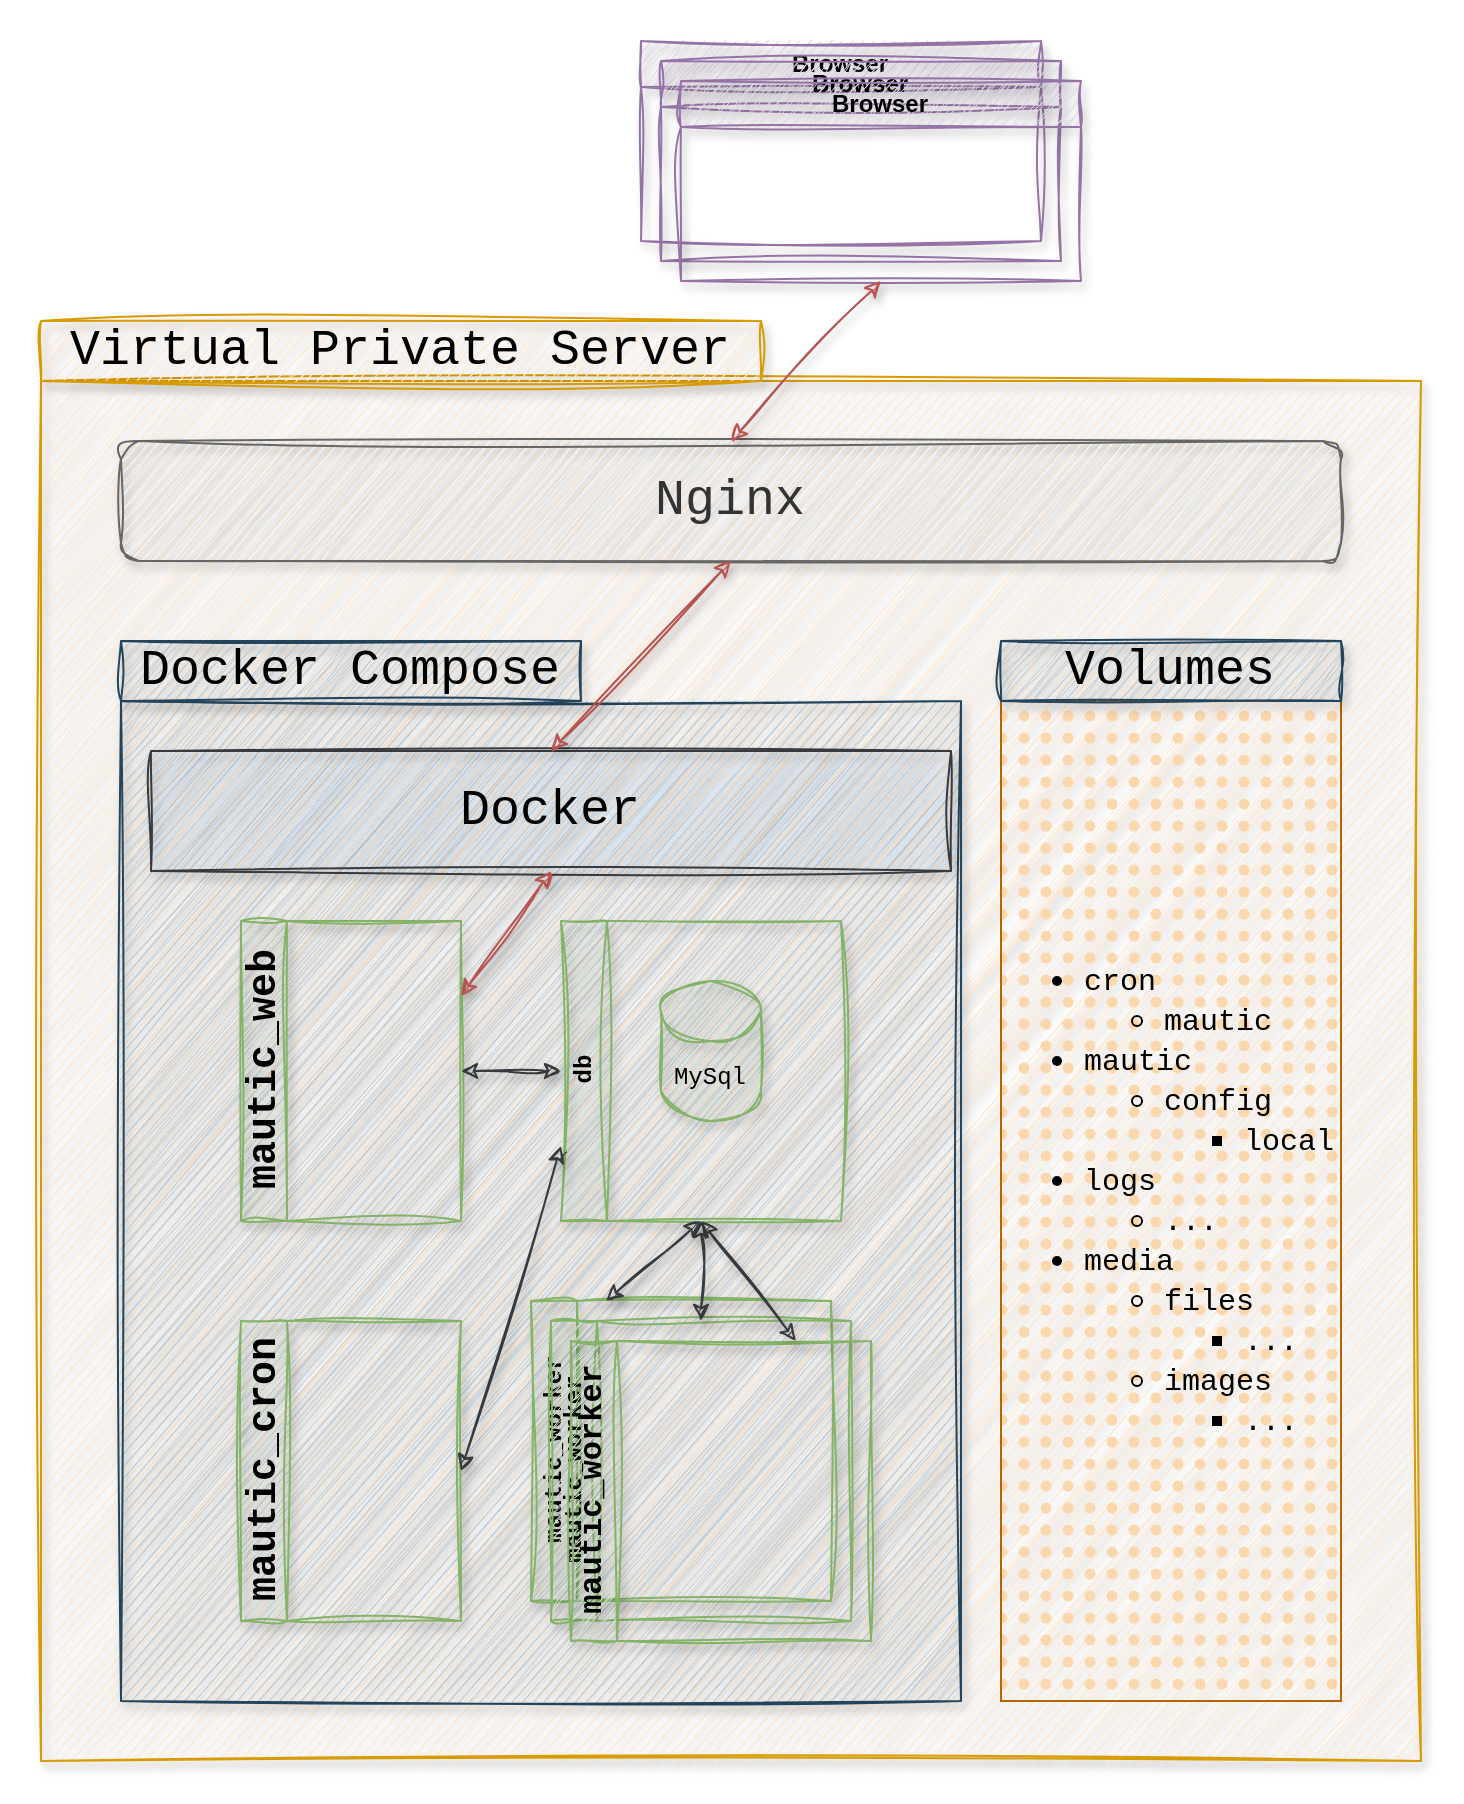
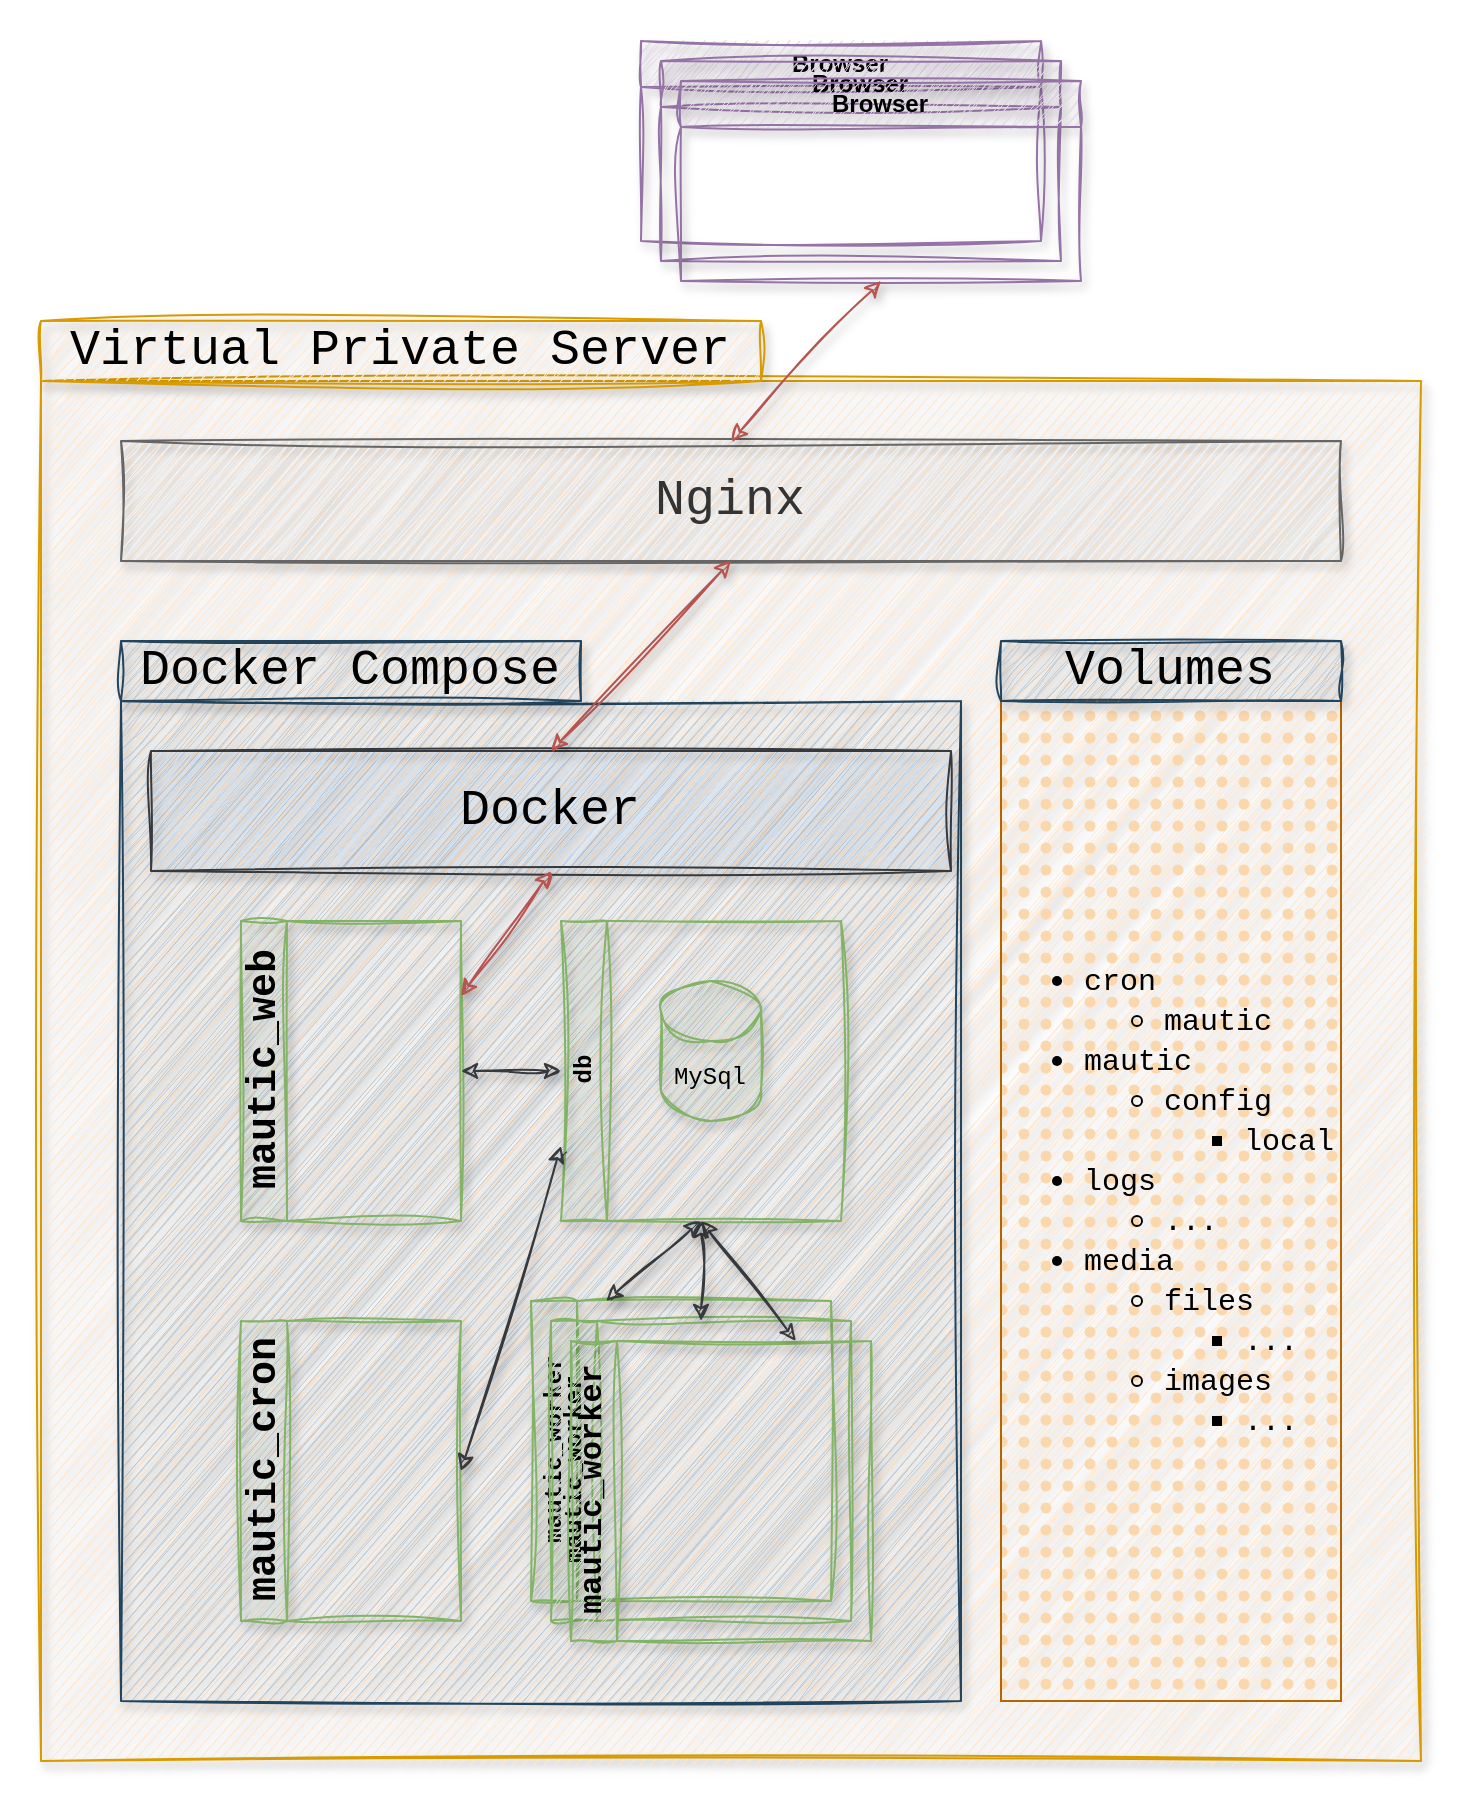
(731, 501) -> (731, 501)
